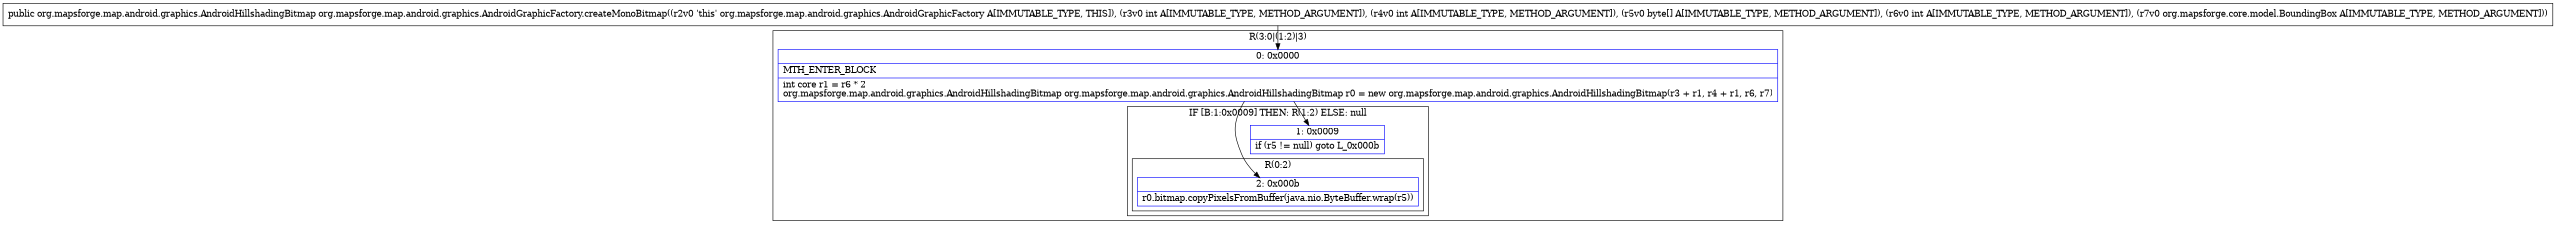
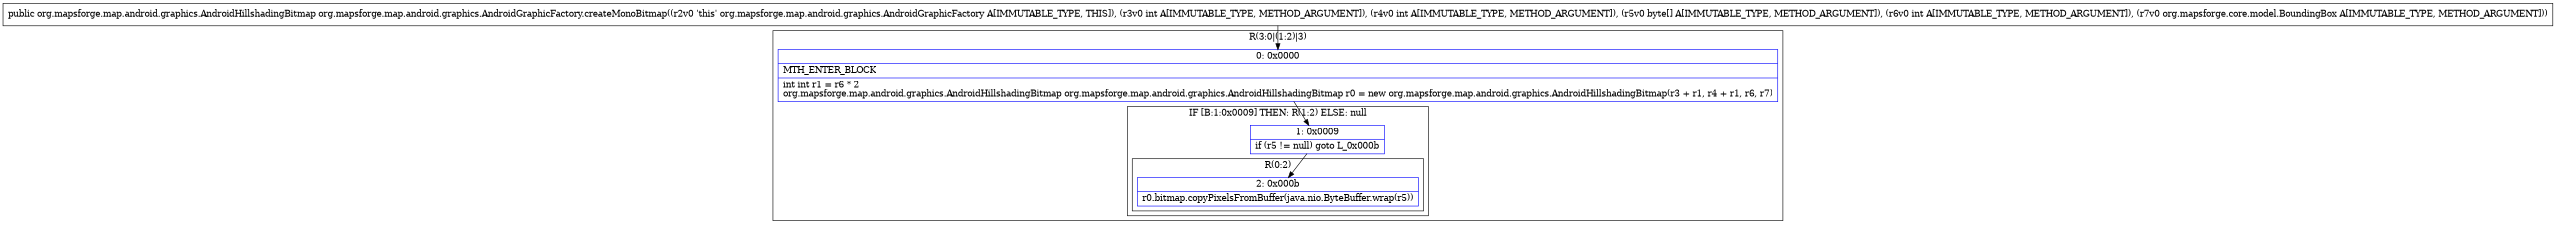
(825, 85) -> (821, 85)
(1236, 139) -> (1300, 163)
